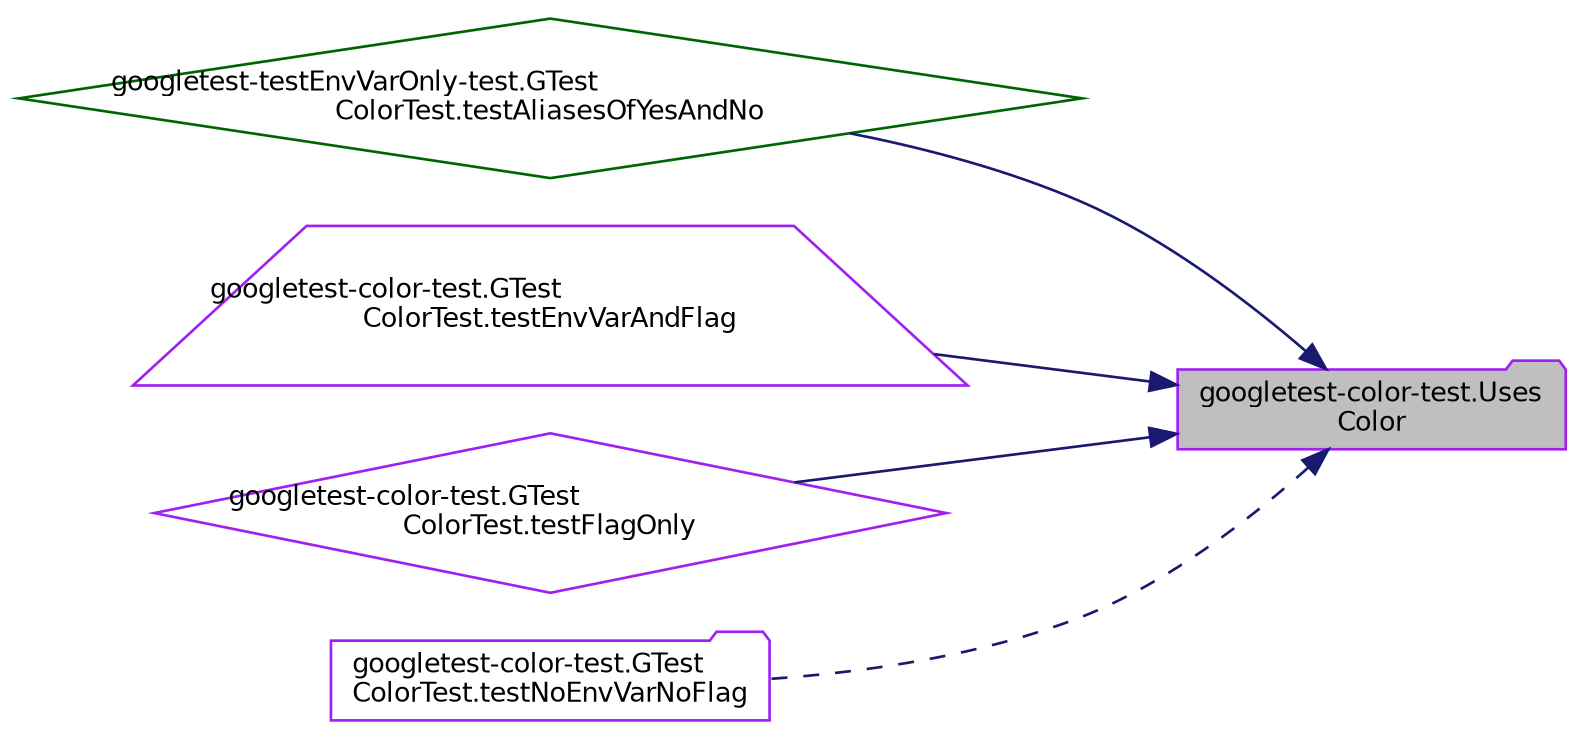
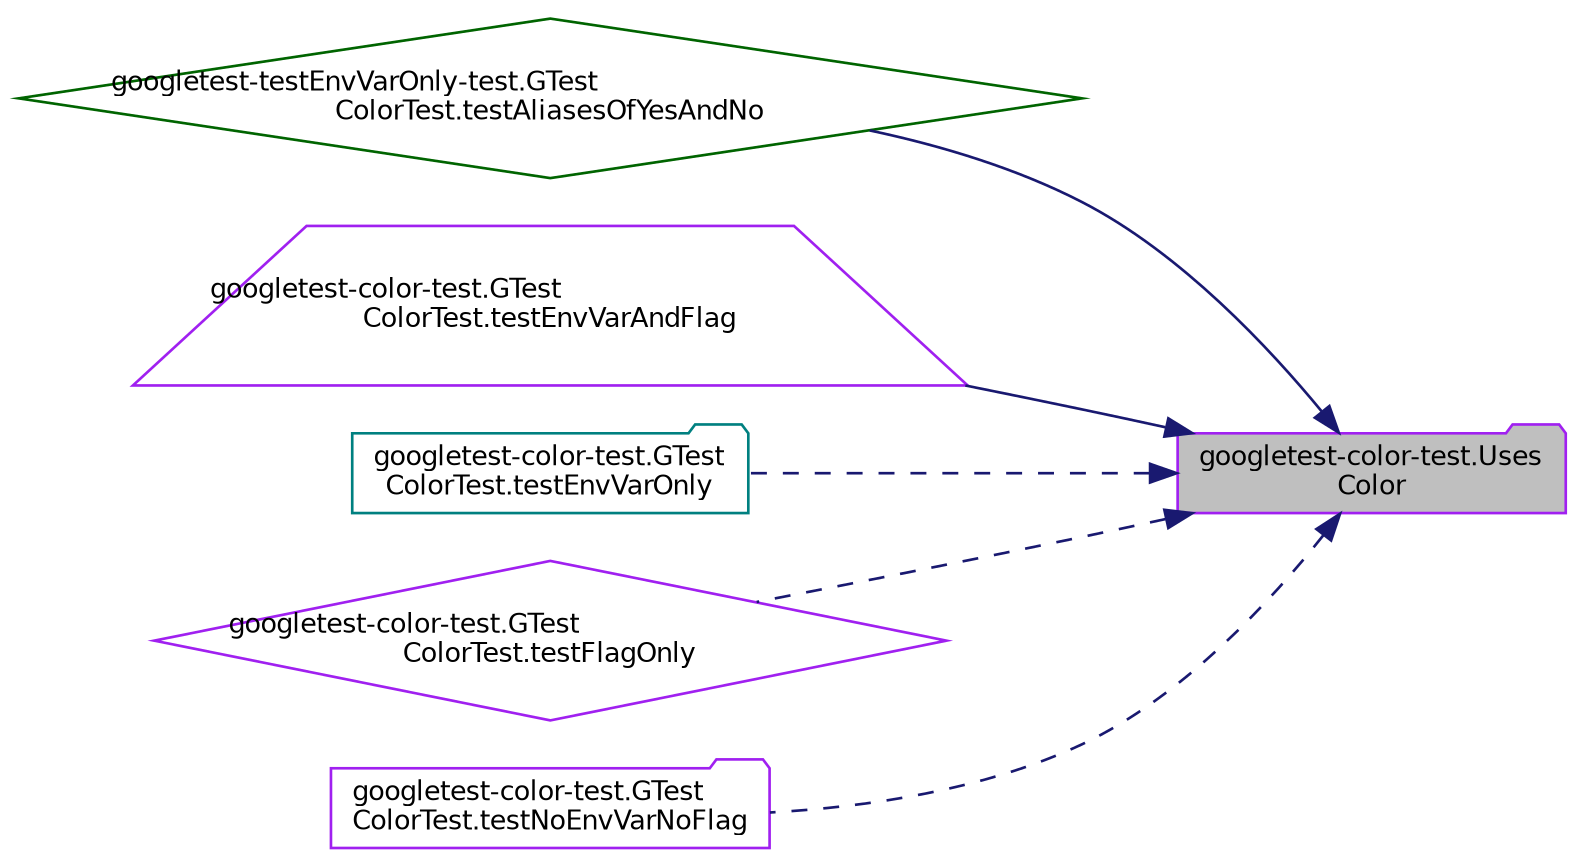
(972, 460) -> (961, 562)
none -> (550, 473)
